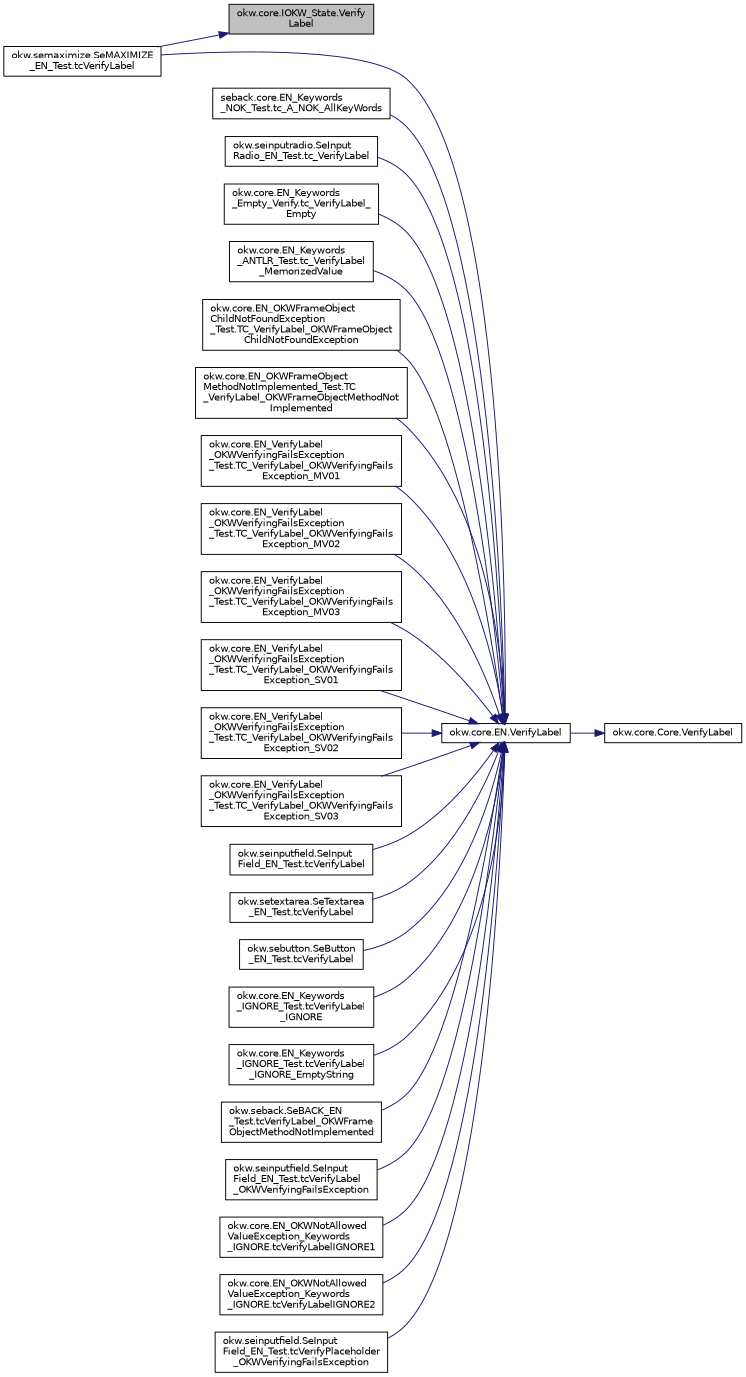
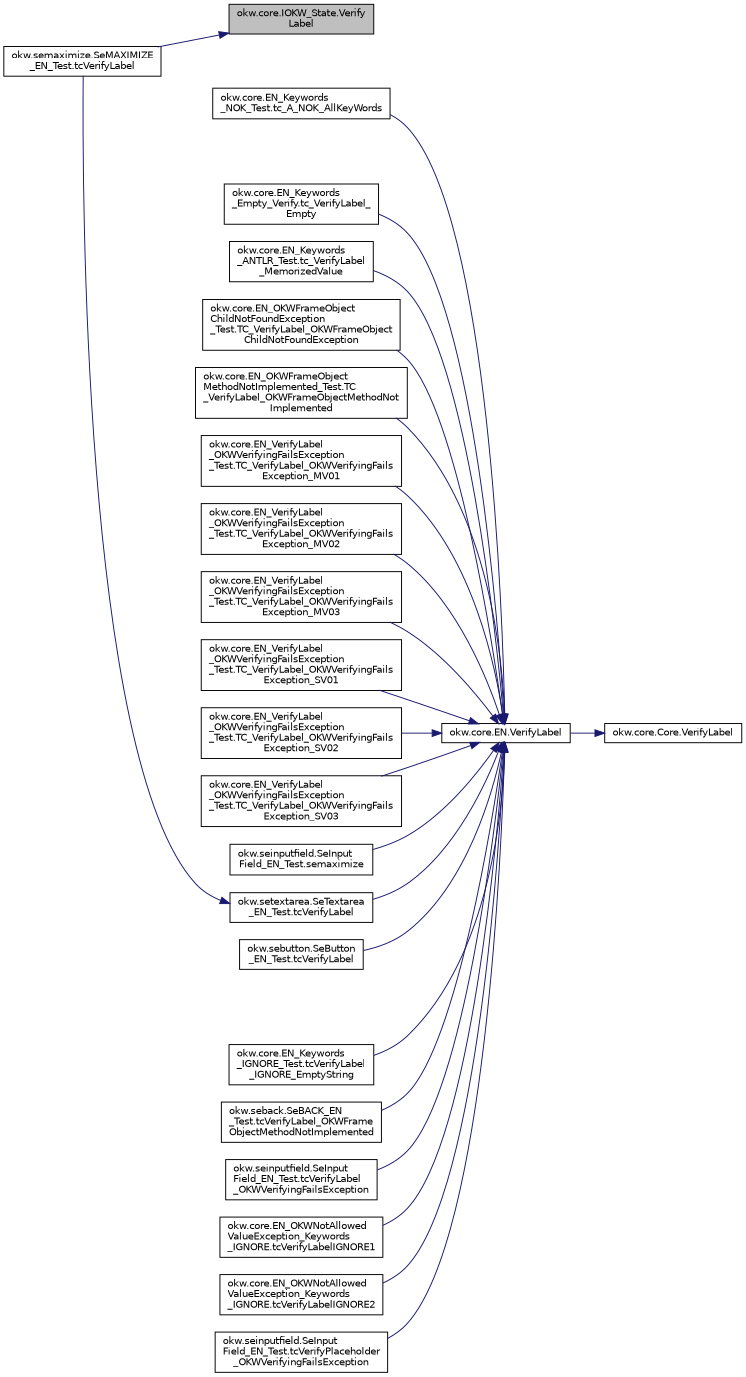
(301, 104) -> (301, 104)
(301, 151) -> none
(475, 265) -> (100, 503)
(301, 860) -> (301, 860)
(301, 1007) -> none
